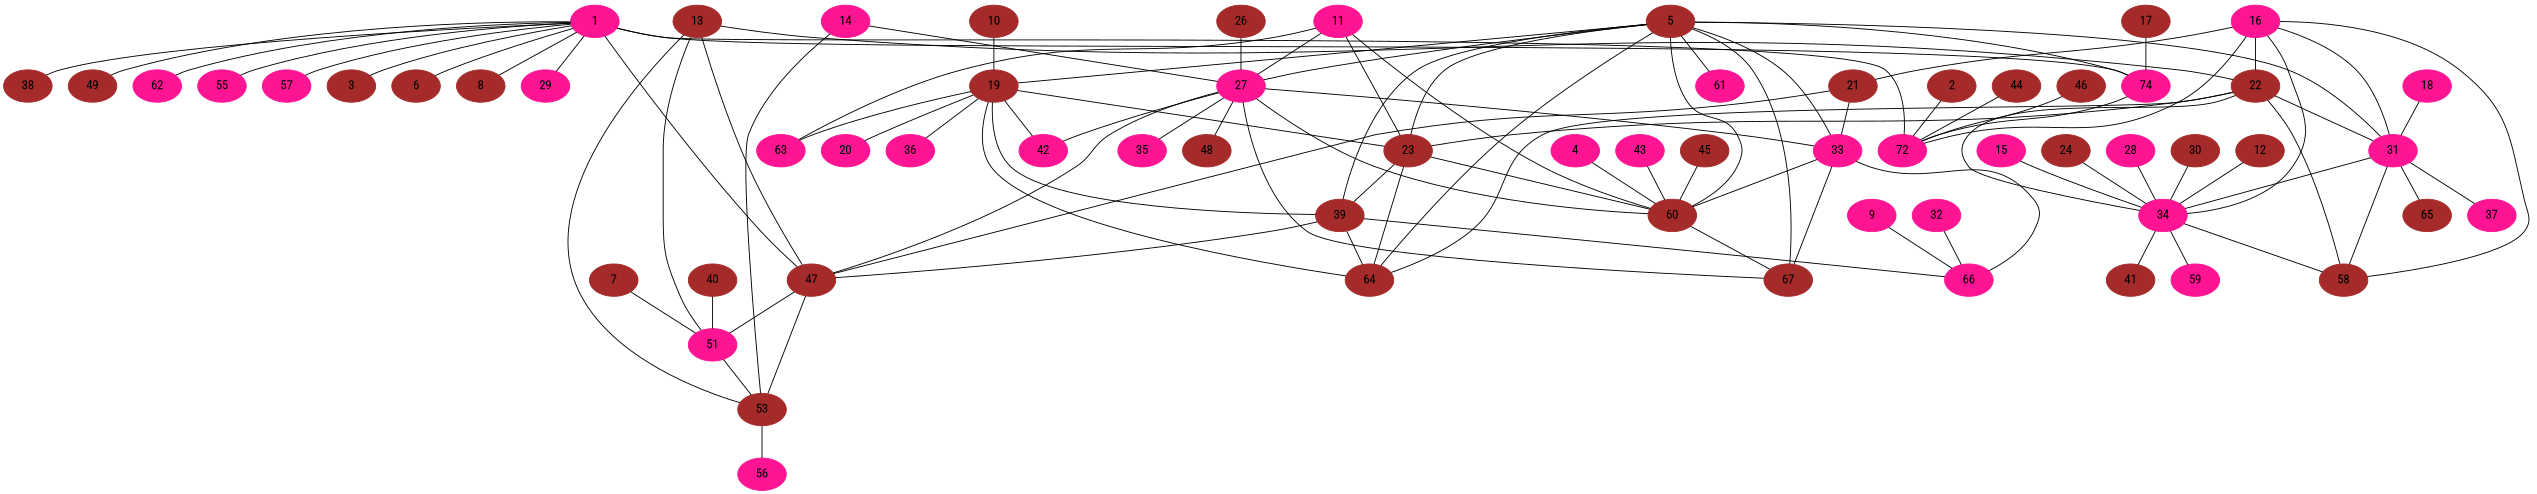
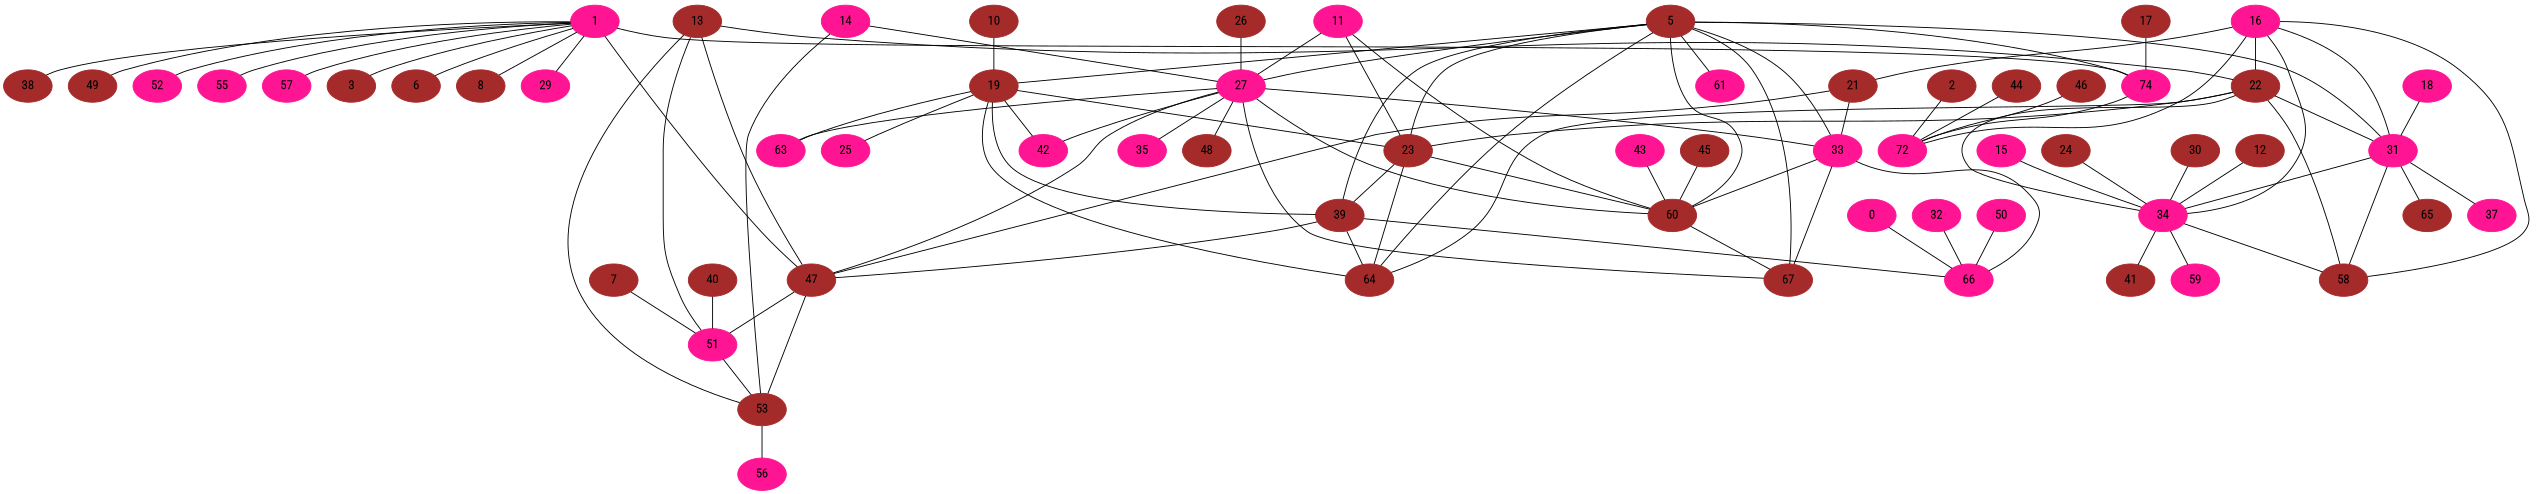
(1320, 41) -> none
(1024, 57) -> (1017, 105)
(157, 86) -> (157, 86)
(846, 151) -> (846, 151)
(910, 151) -> none
(1575, 151) -> none
(2131, 151) -> none
(1872, 215) -> (1872, 215)
none -> (2001, 215)
